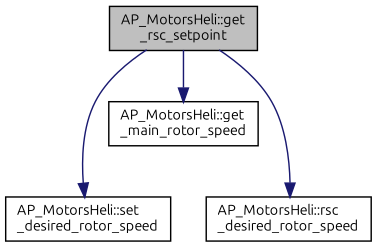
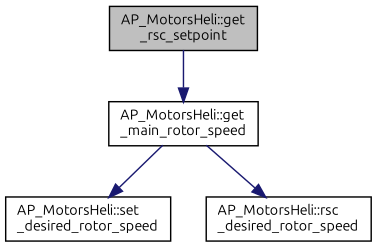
(93, 106) -> (141, 166)
(274, 106) -> (231, 167)
